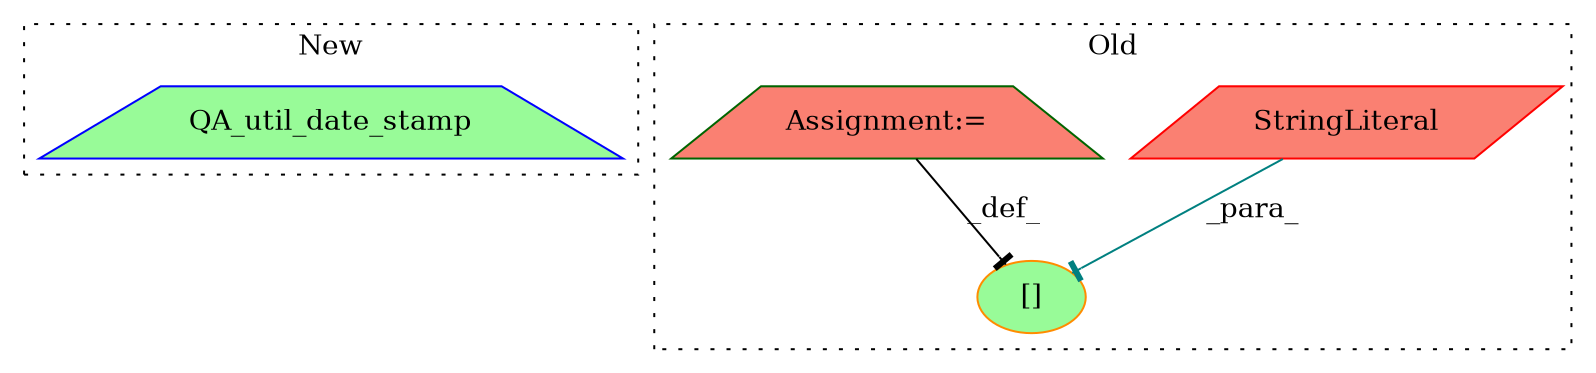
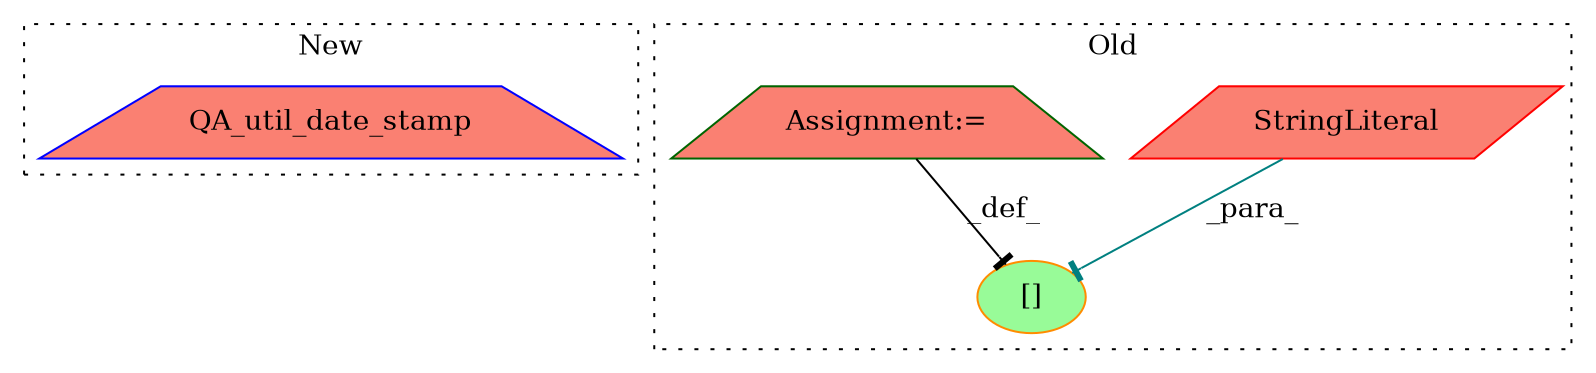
(331, 122) -> (331, 122)
